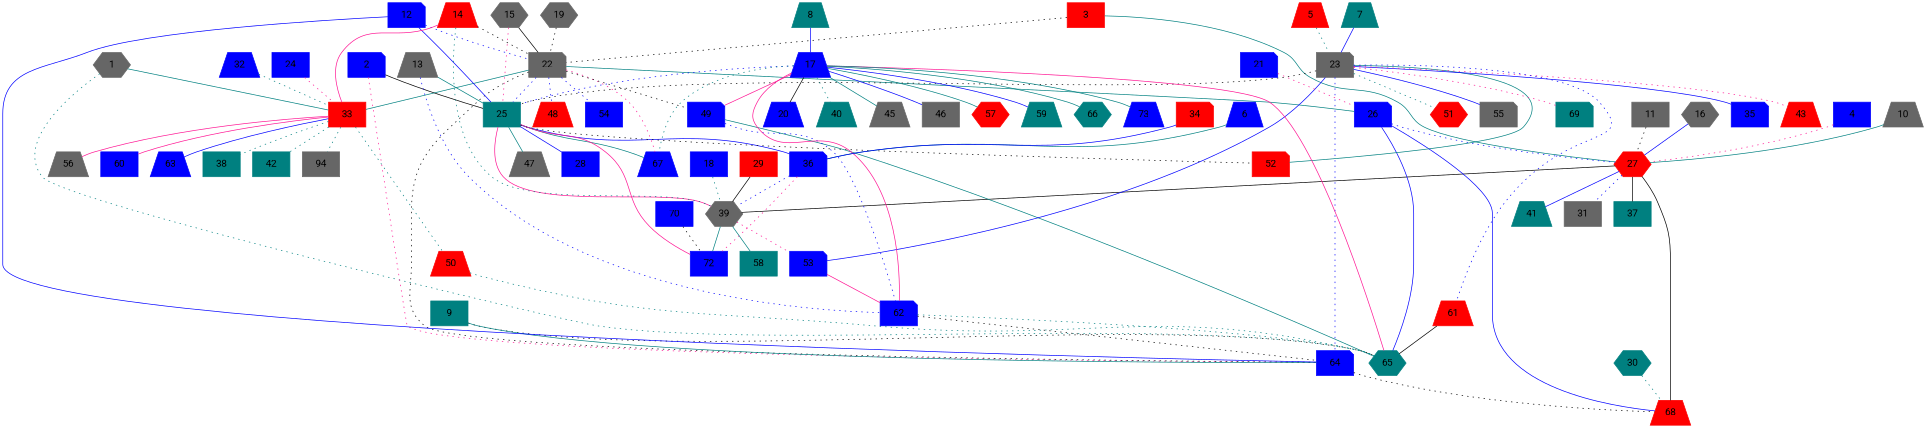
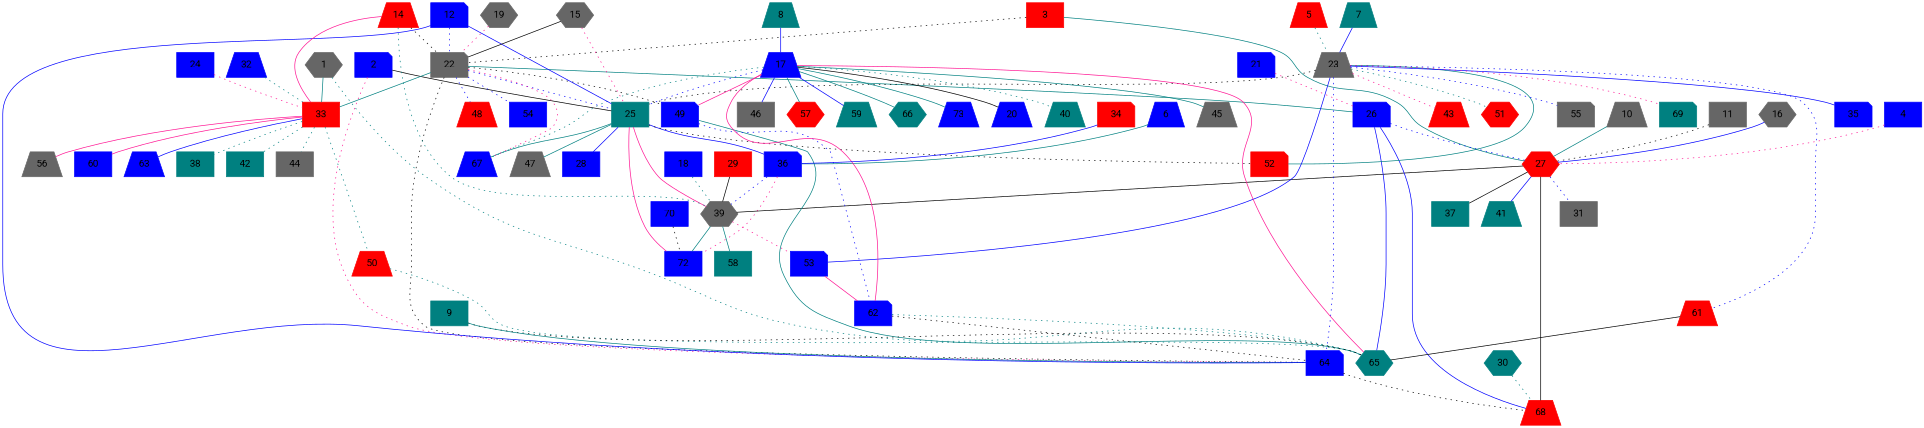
(553, 40) -> (475, 39)
(418, 65) -> none
(1335, 65) -> (1334, 65)
(1417, 85) -> (1455, 82)
(321, 164) -> (295, 164)
